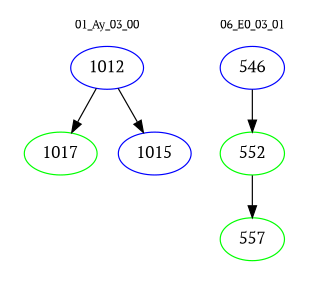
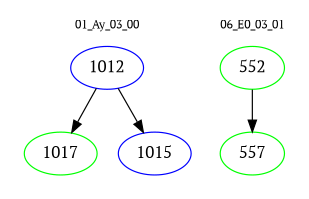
(252, 68) -> none
